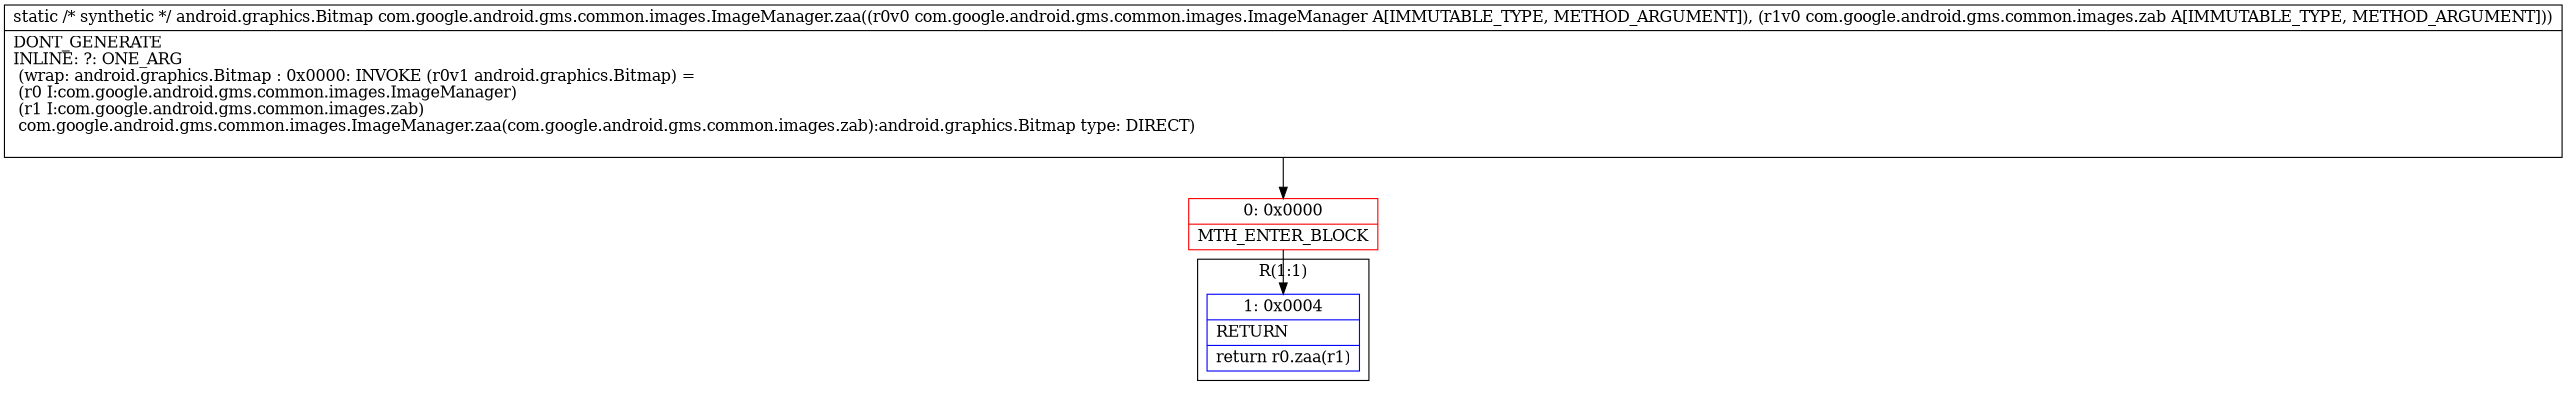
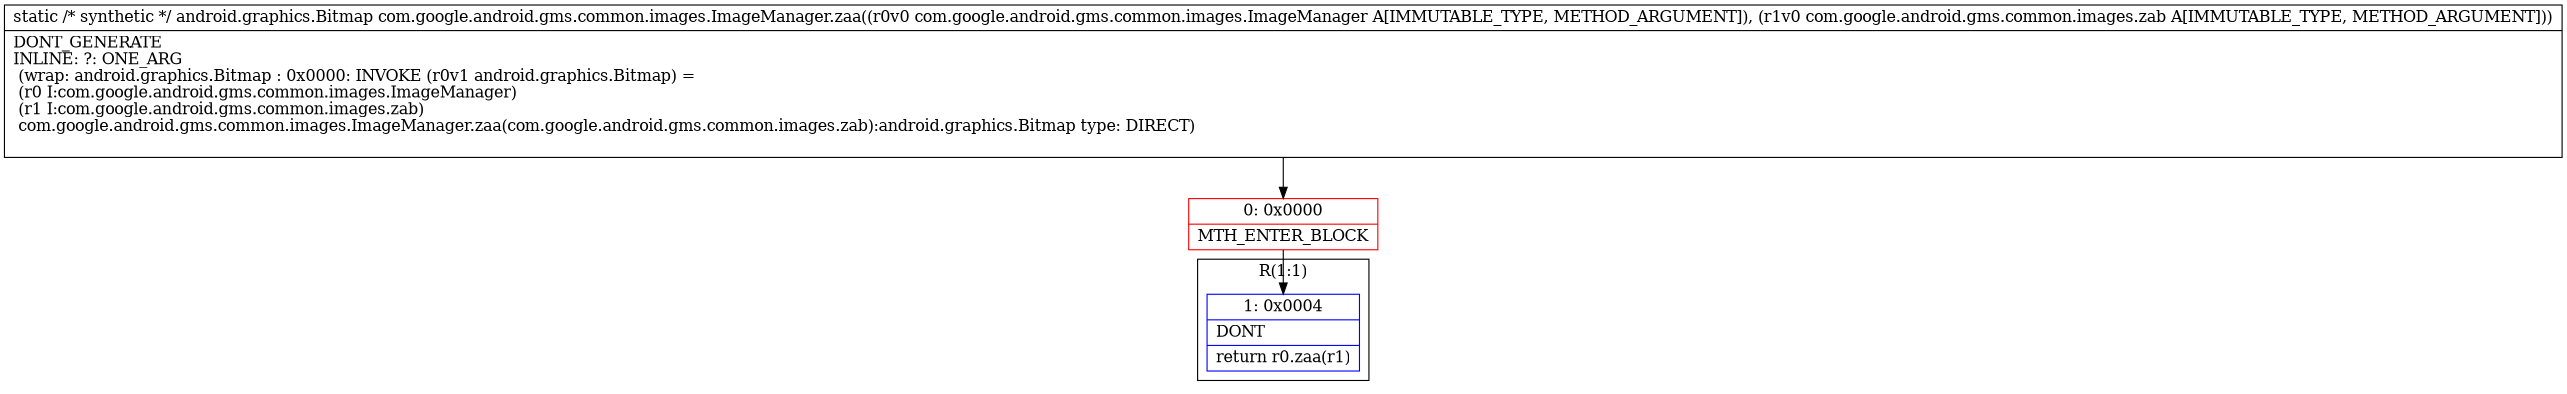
(1252, 332) -> (1240, 332)
